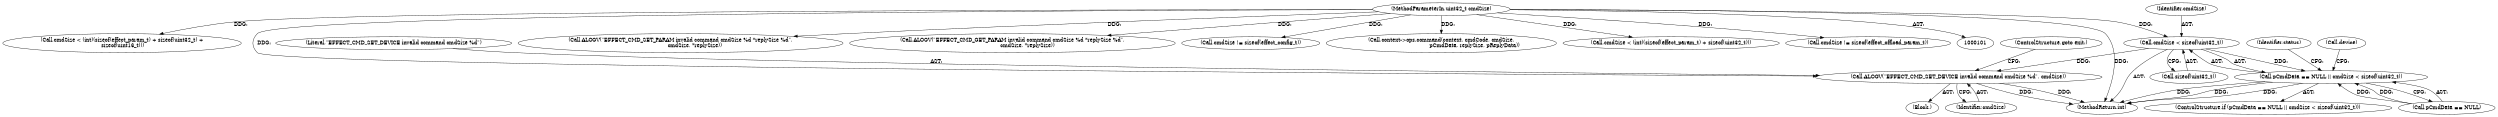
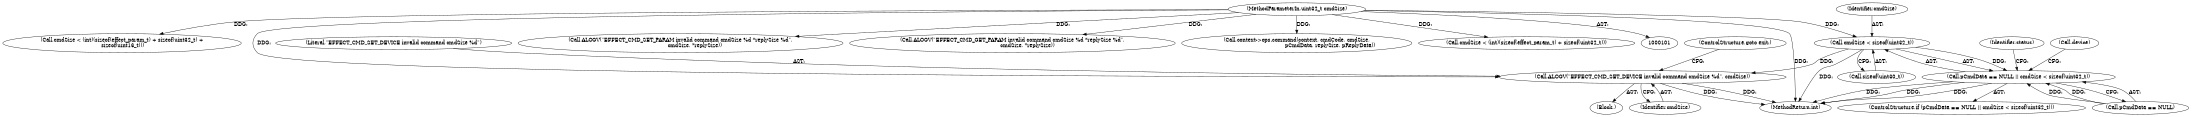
(1251, 43) -> none
(1868, 43) -> none
(2140, 77) -> (1827, 77)
(2189, 77) -> (1877, 77)
